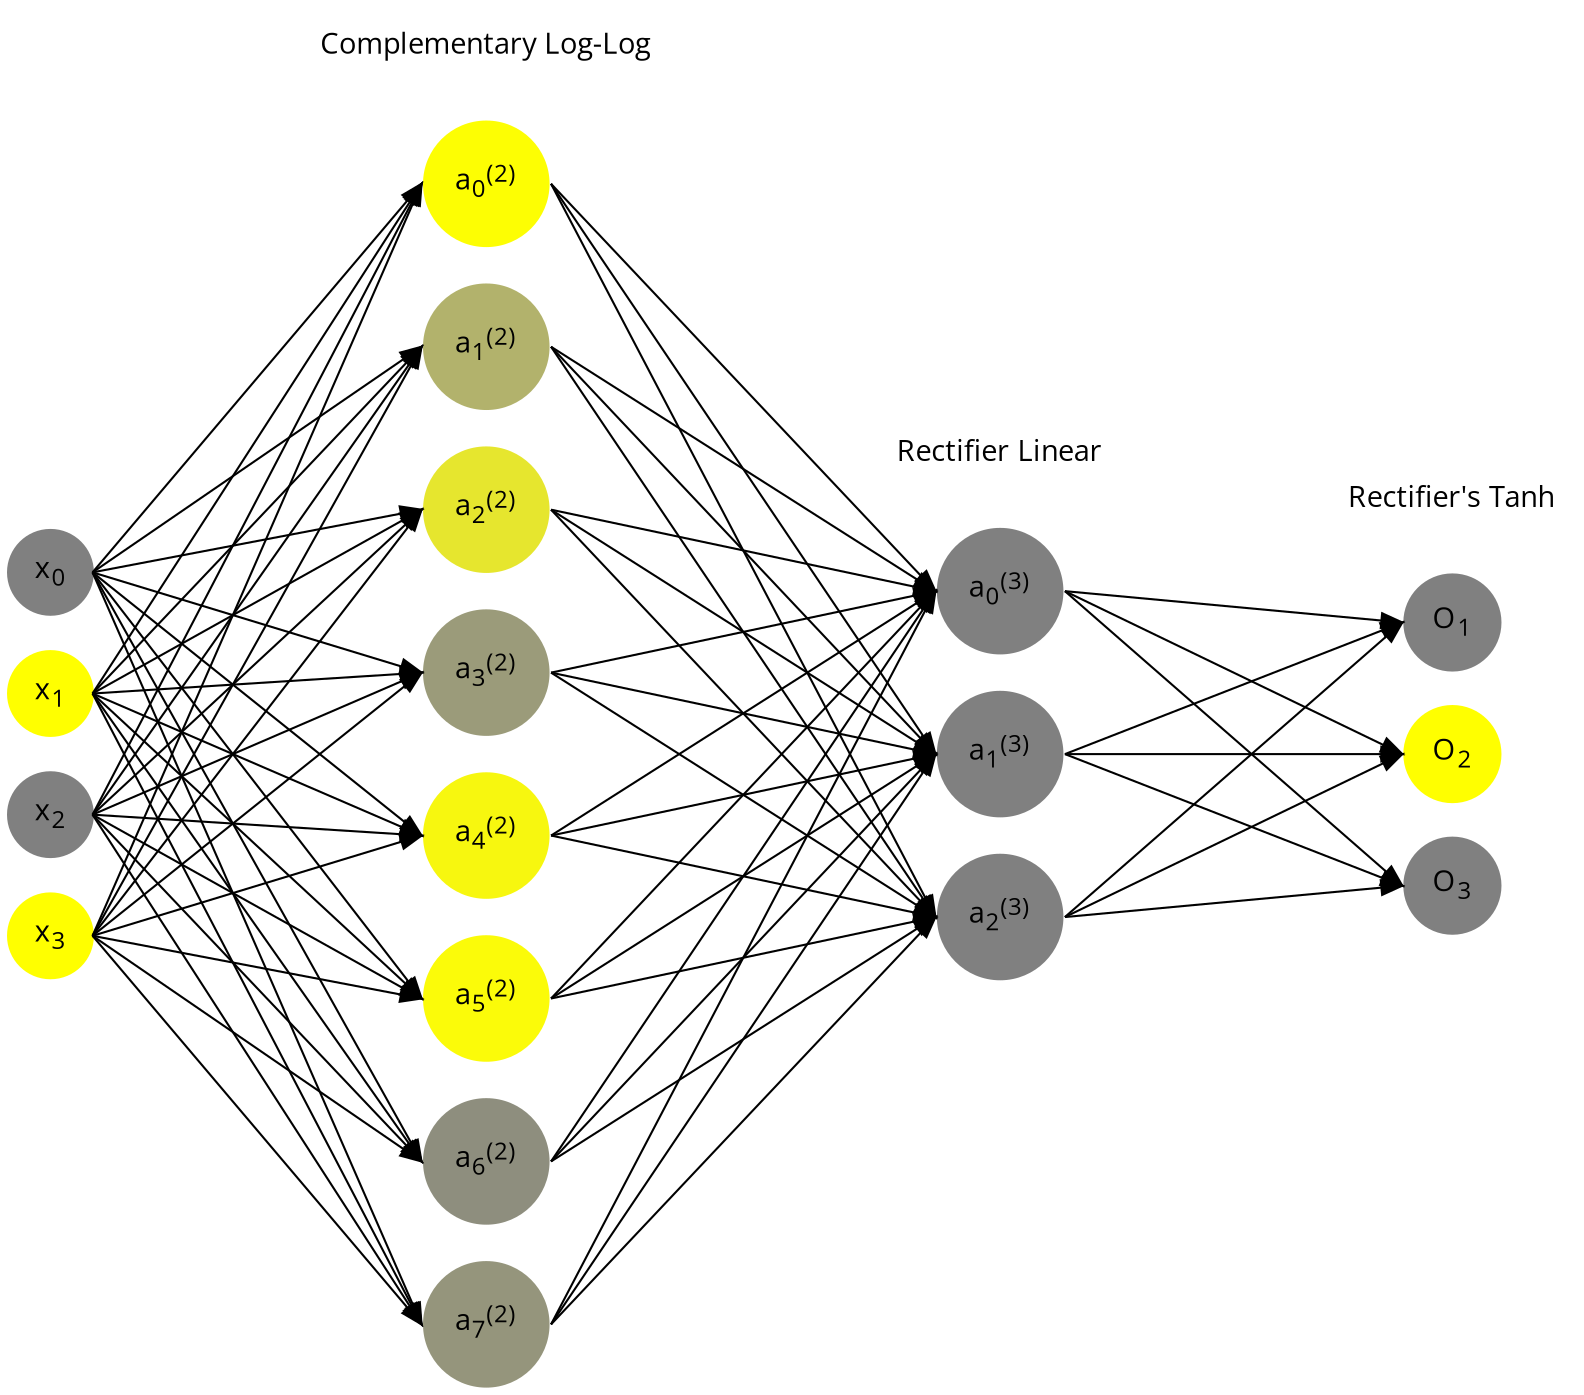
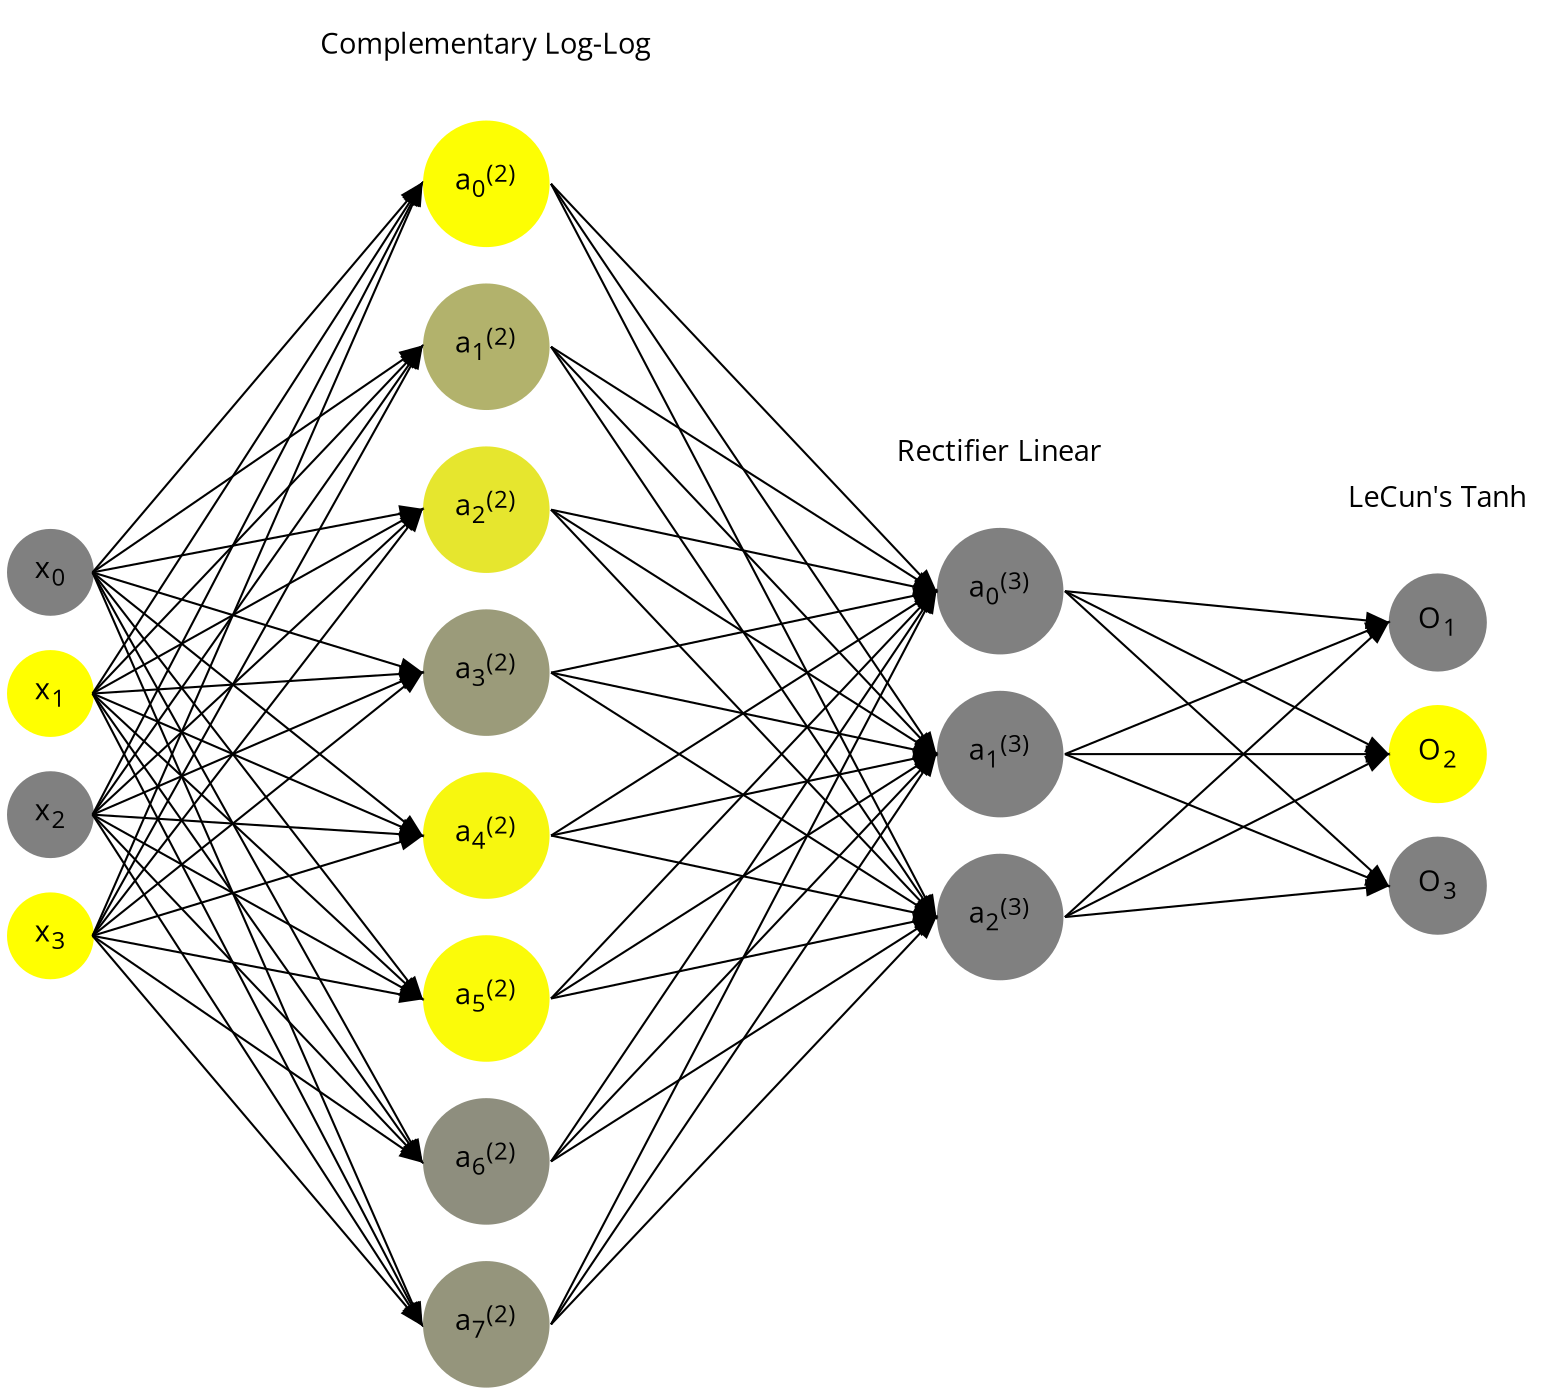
(1452, 499) -> (1438, 499)
